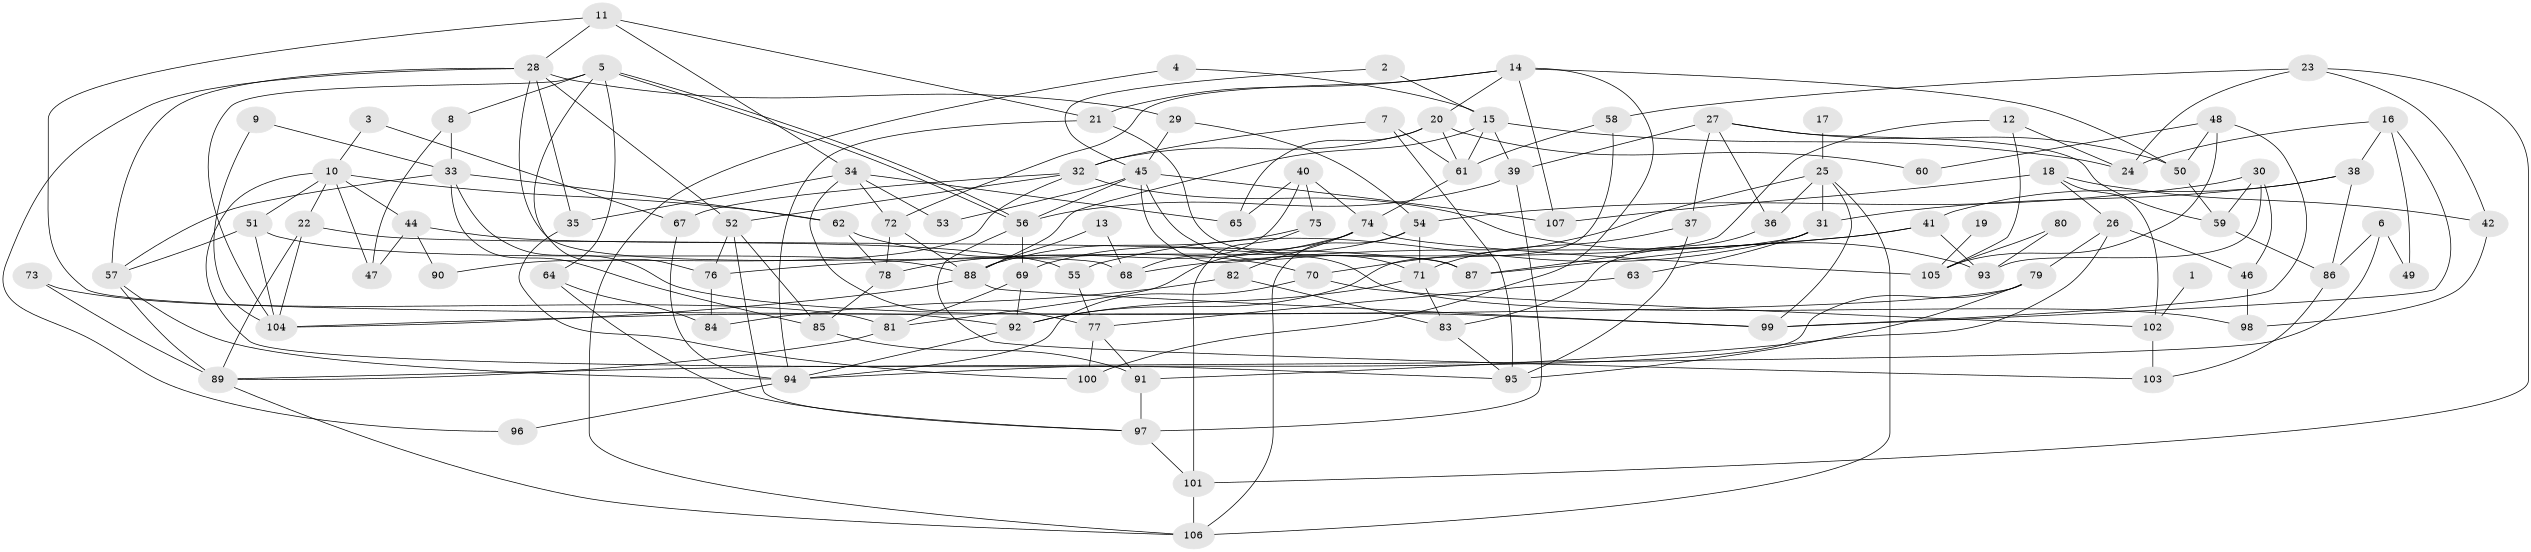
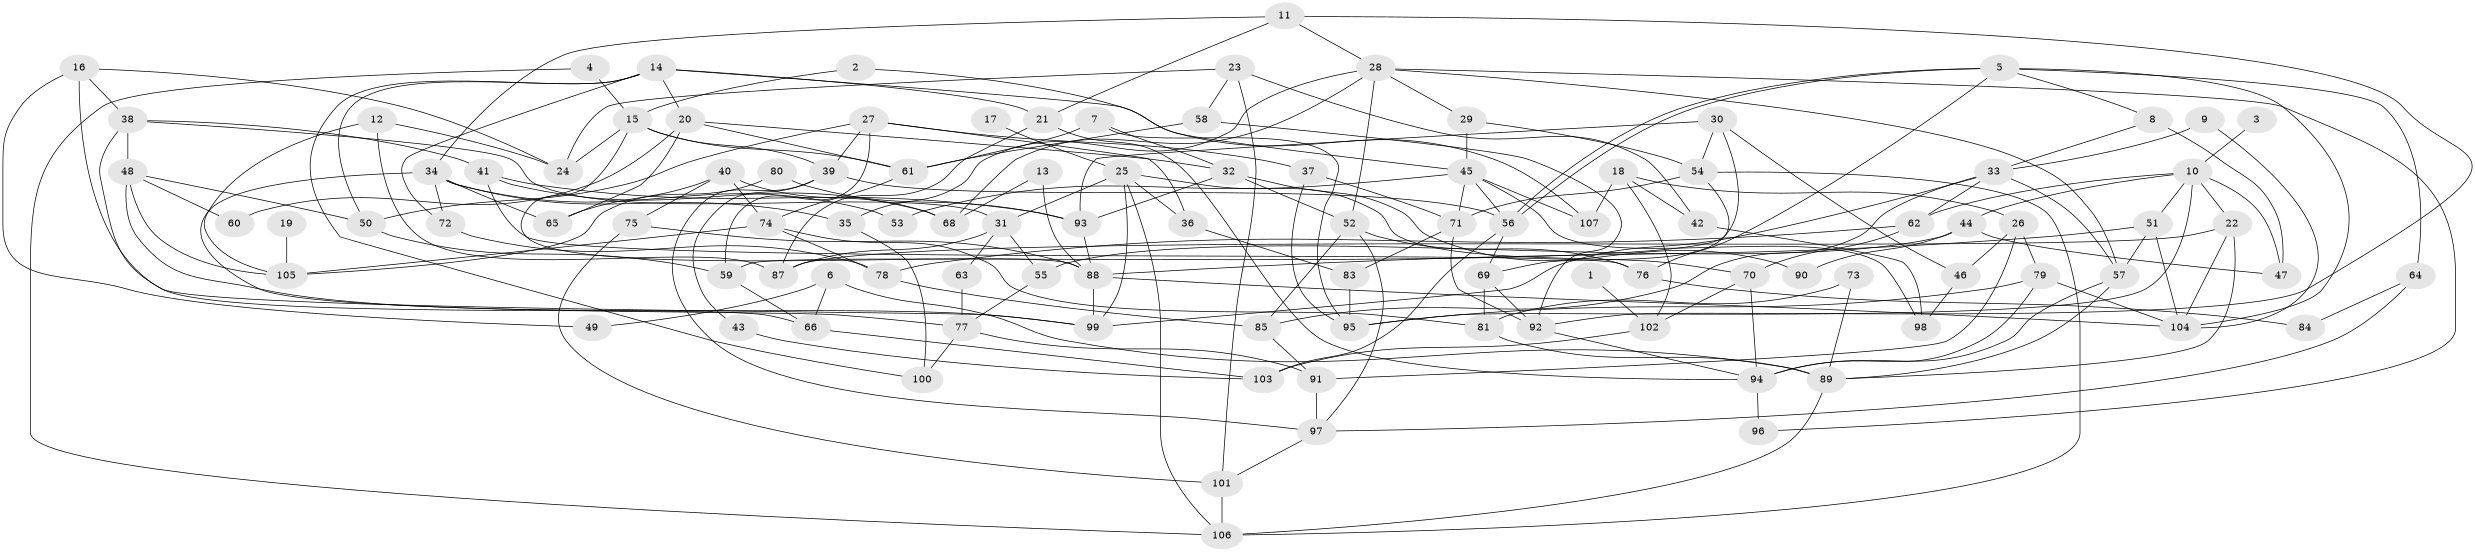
none -> (128, 146)
(680, 224) -> none
(931, 250) -> (1087, 250)
(1233, 276) -> none
(2330, 276) -> (811, 328)
none -> (739, 328)
